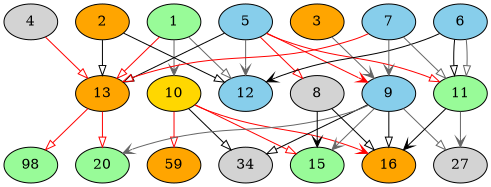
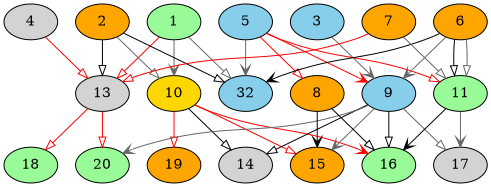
(317, 22) -> (317, 22)
(389, 22) -> (389, 22)
(460, 22) -> (460, 22)
none -> (134, 53)
(181, 54) -> none
(389, 57) -> (429, 53)
(102, 93) -> (102, 93)
(246, 93) -> (246, 93)
(317, 93) -> (317, 93)
(31, 165) -> (31, 165)
(174, 165) -> (174, 165)
(246, 165) -> (246, 165)
(317, 165) -> (317, 165)
(389, 165) -> (389, 165)
(460, 165) -> (460, 165)
